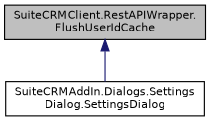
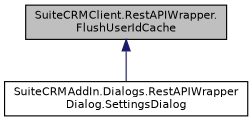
(105, 99) -> (126, 99)
